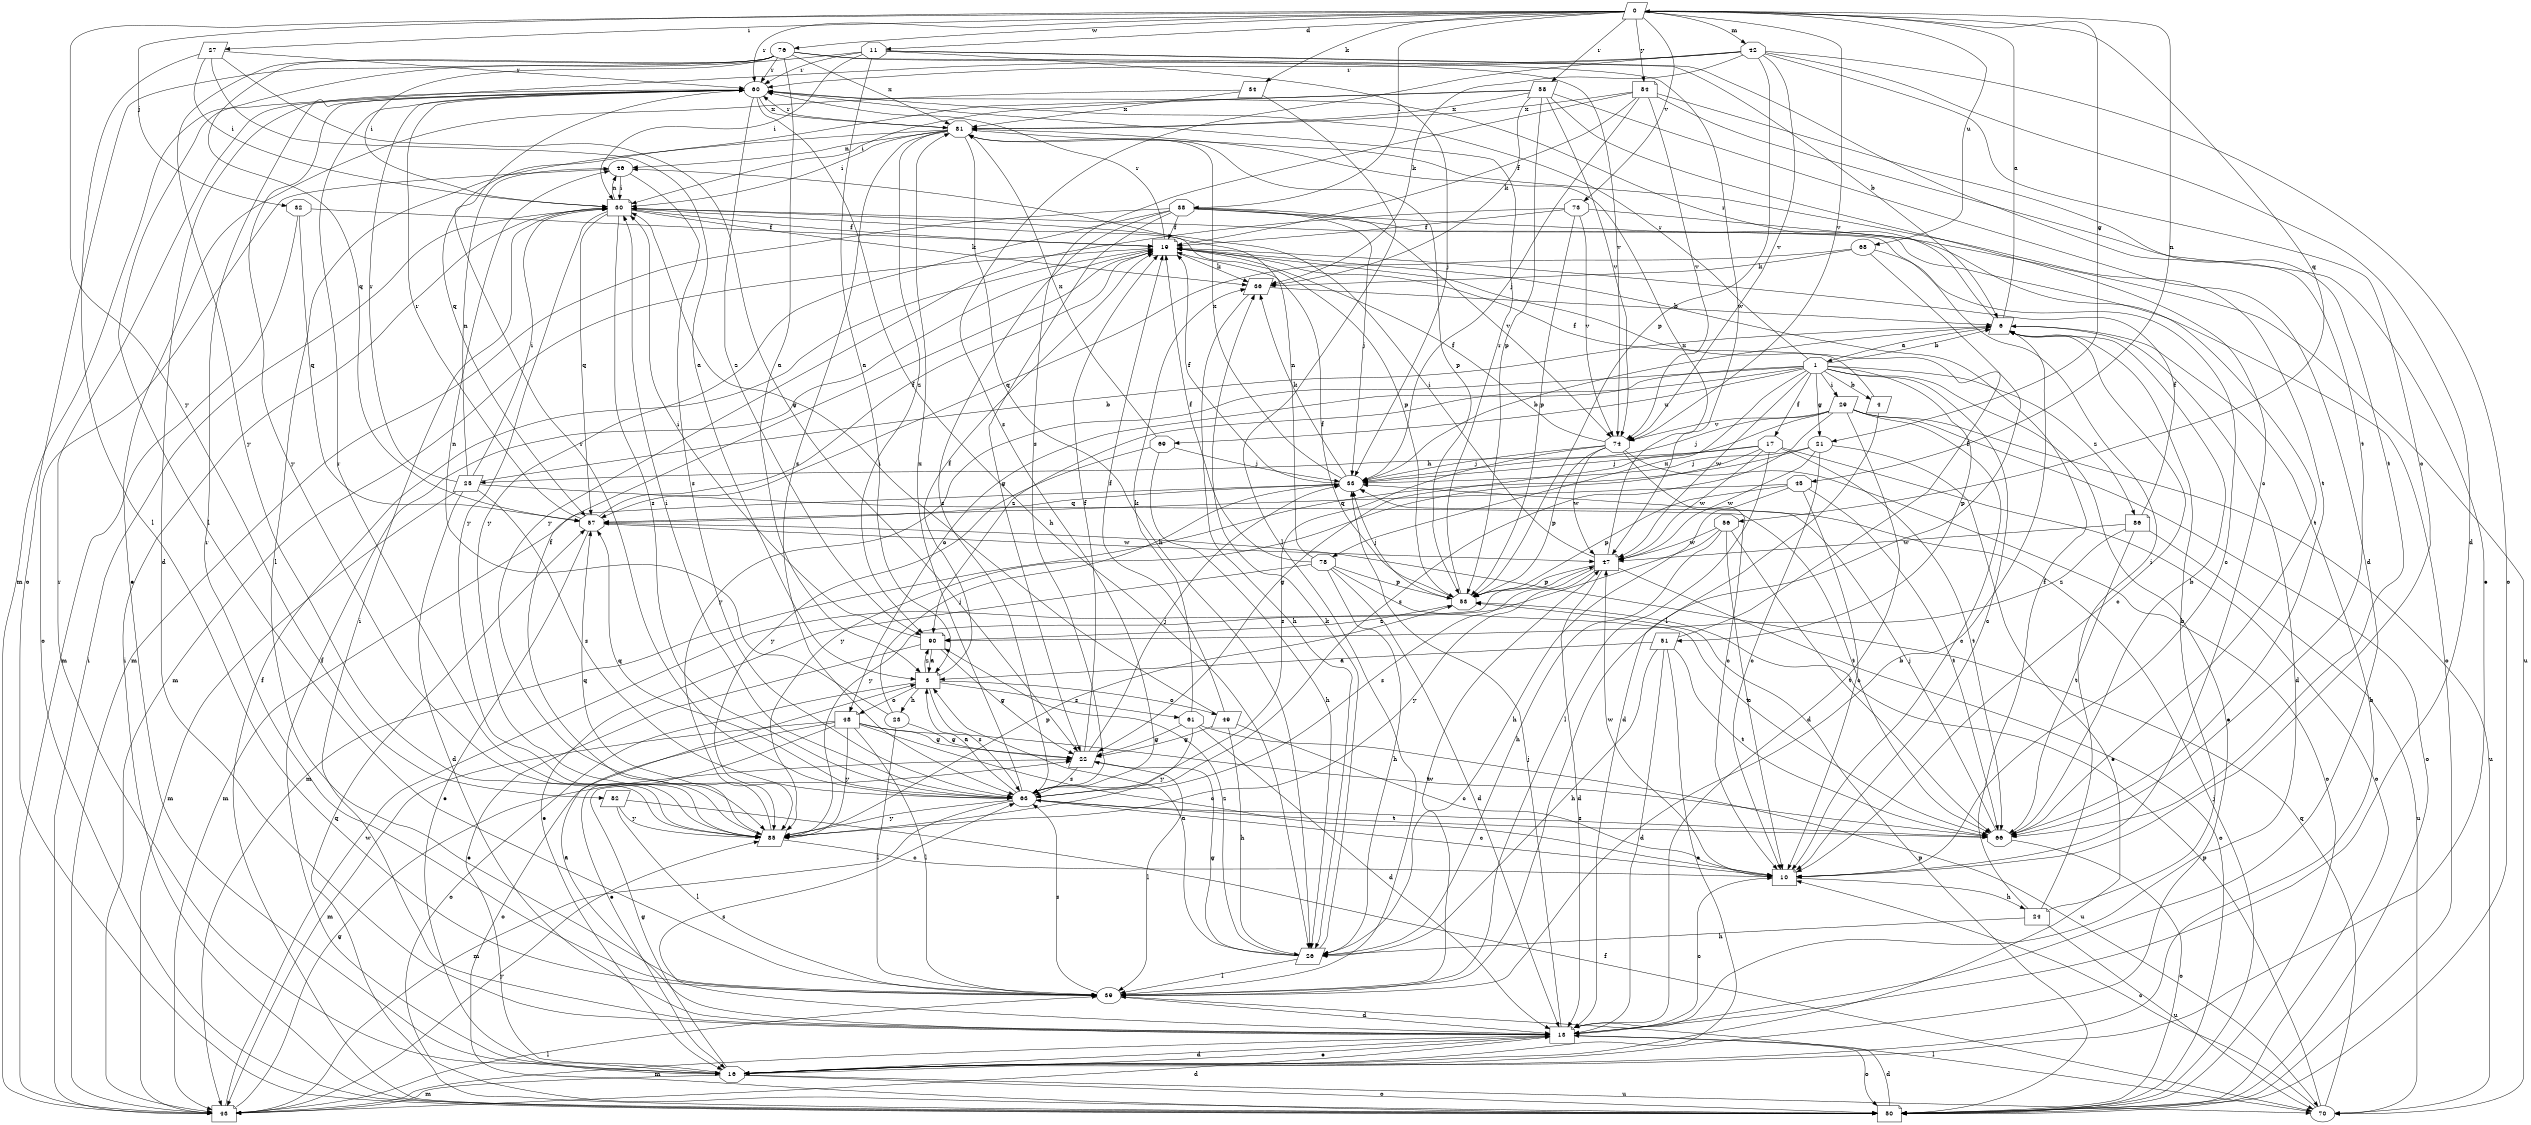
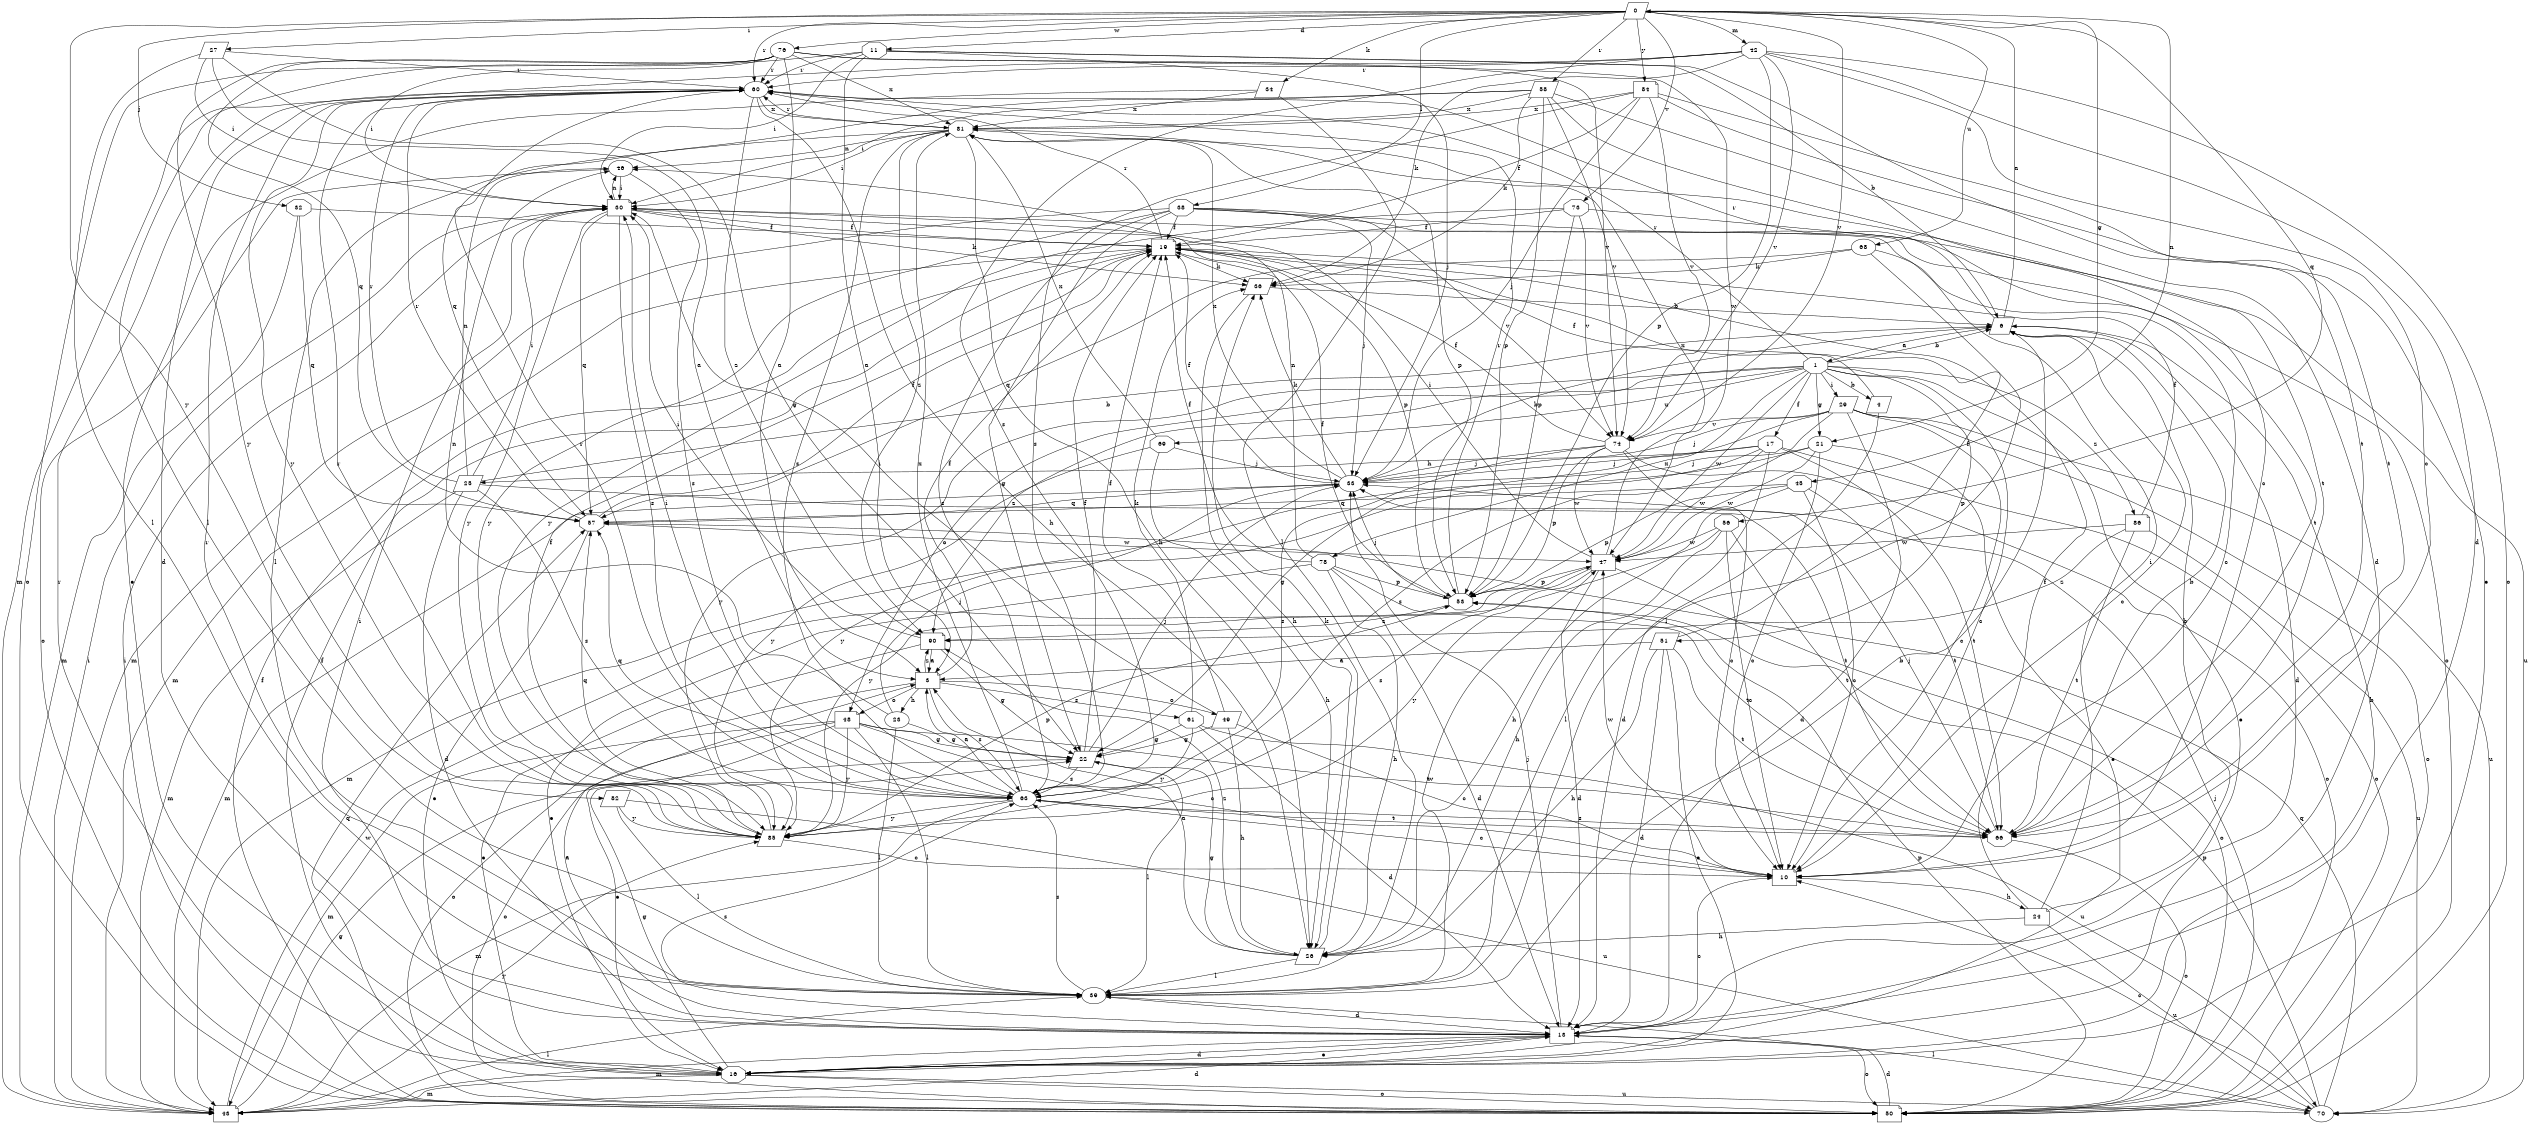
(1606, 956) -> (1606, 956)
